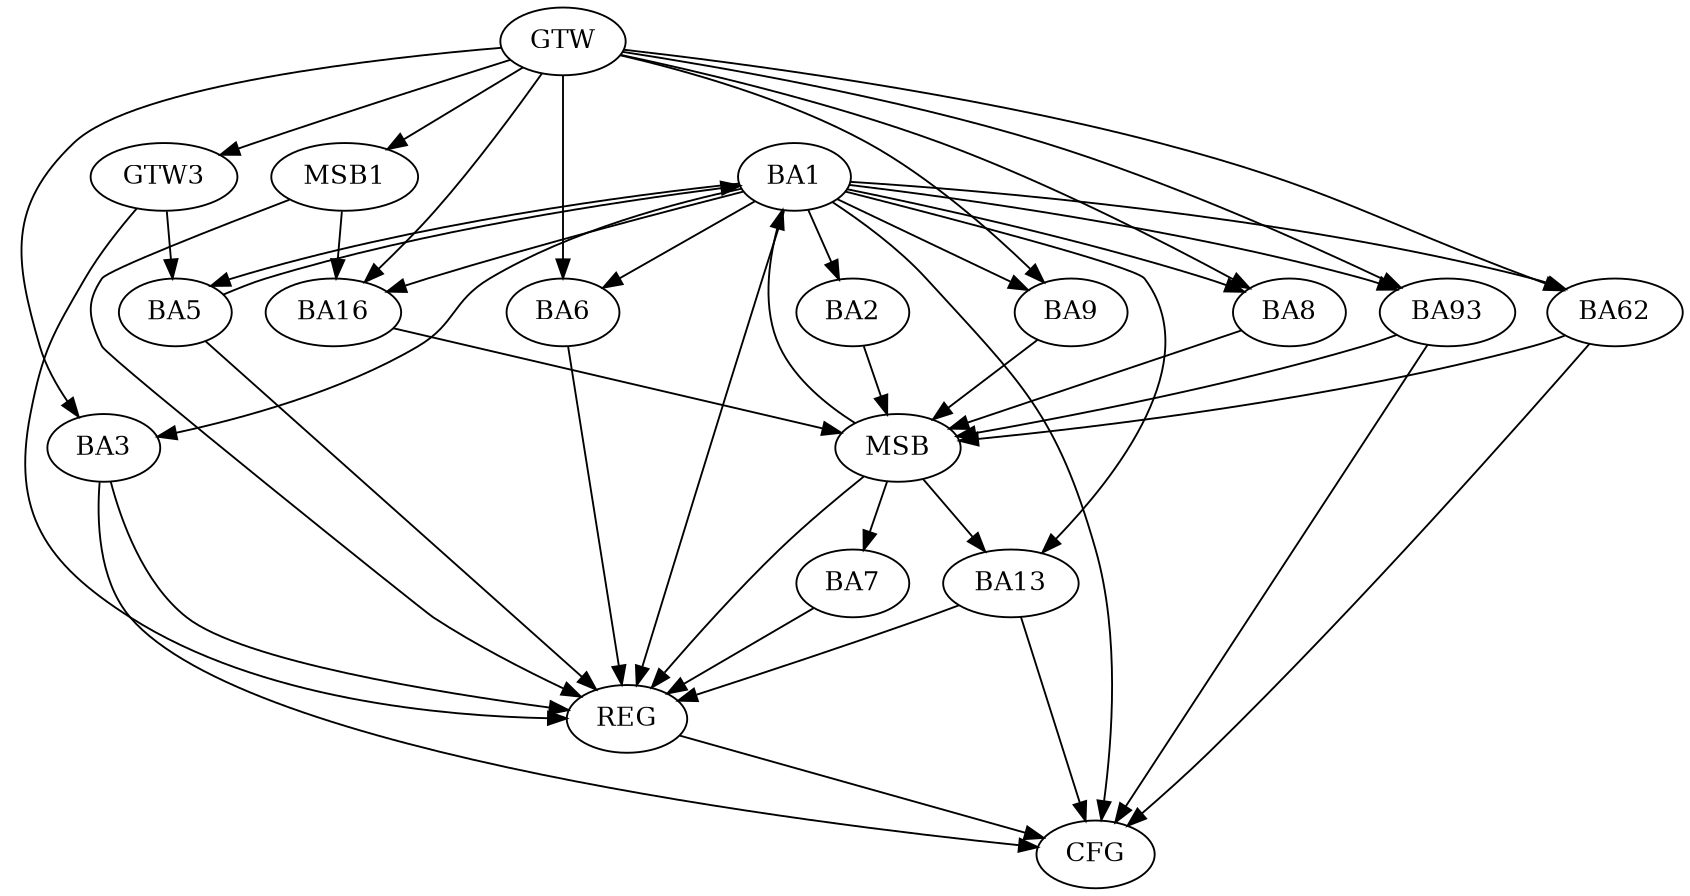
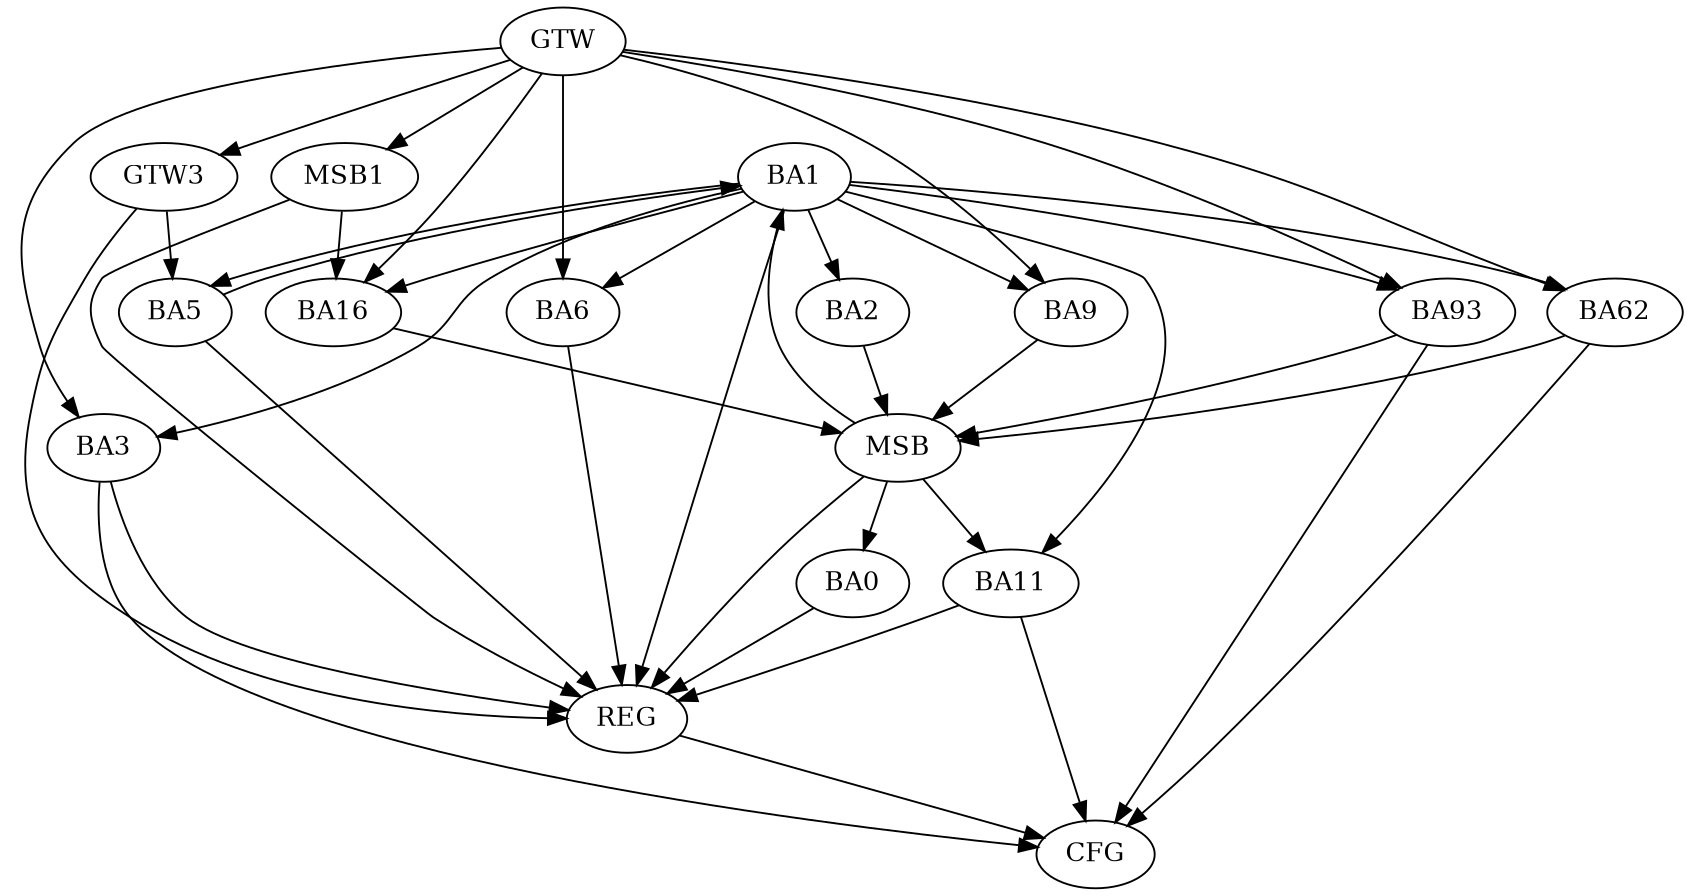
(1289, 312) -> none
(1064, 459) -> none
(853, 583) -> (853, 583)
(1011, 583) -> (1011, 583)
